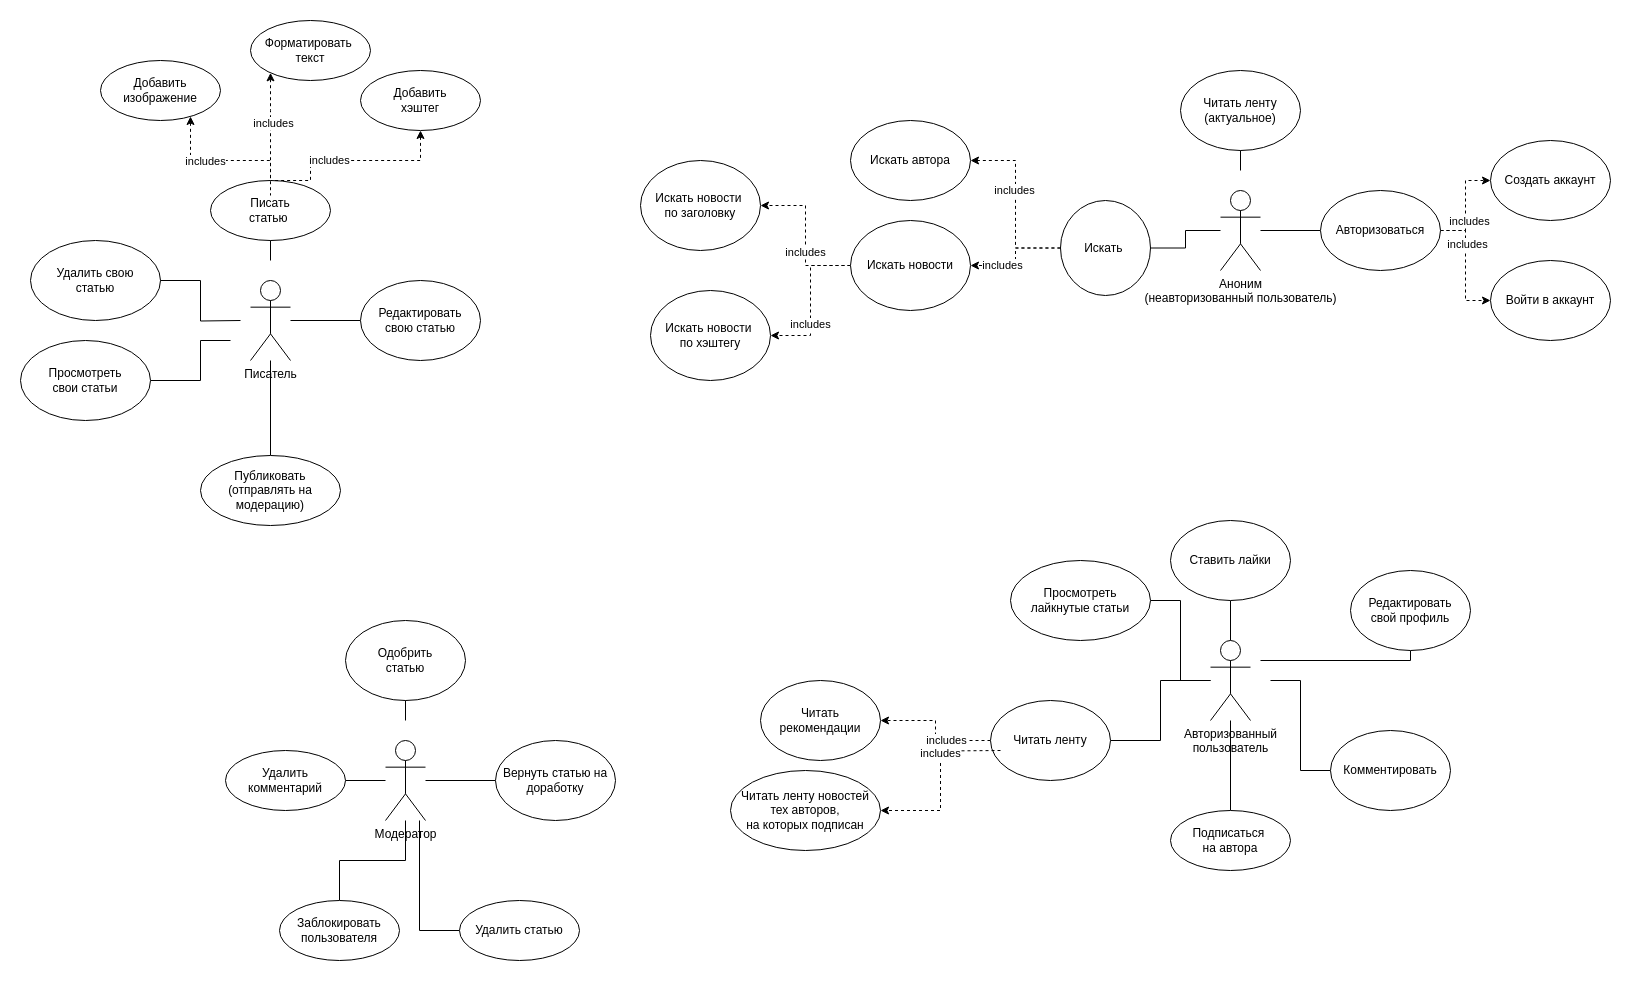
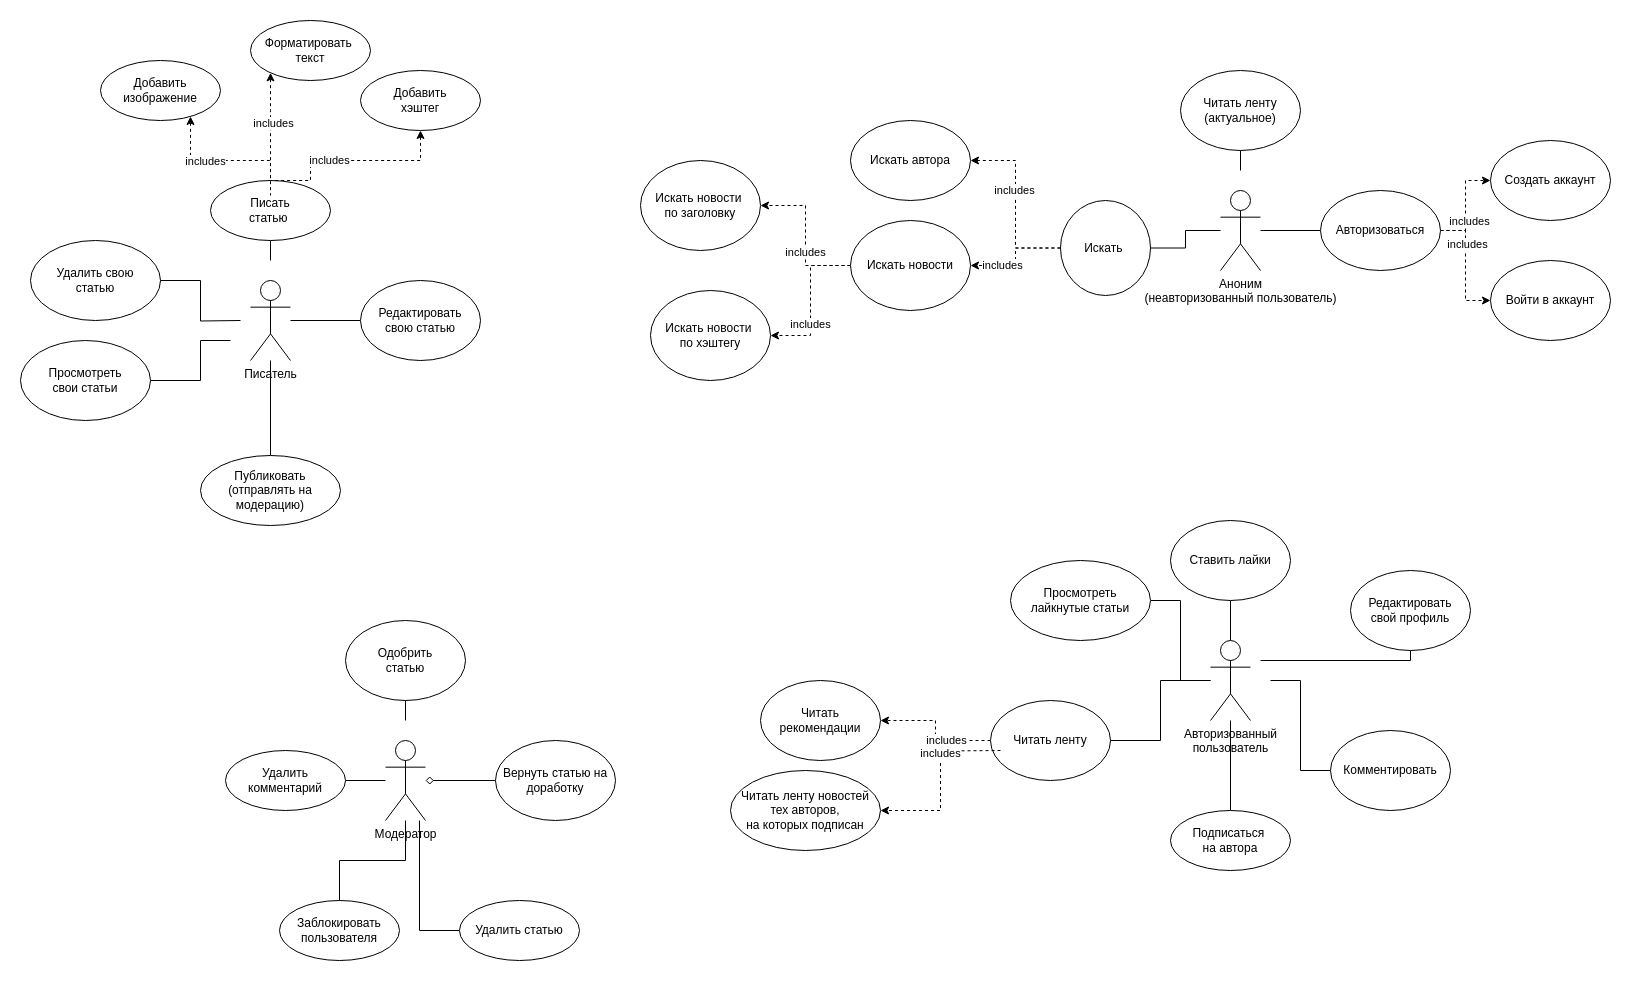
(431, 781) -> (434, 781)
